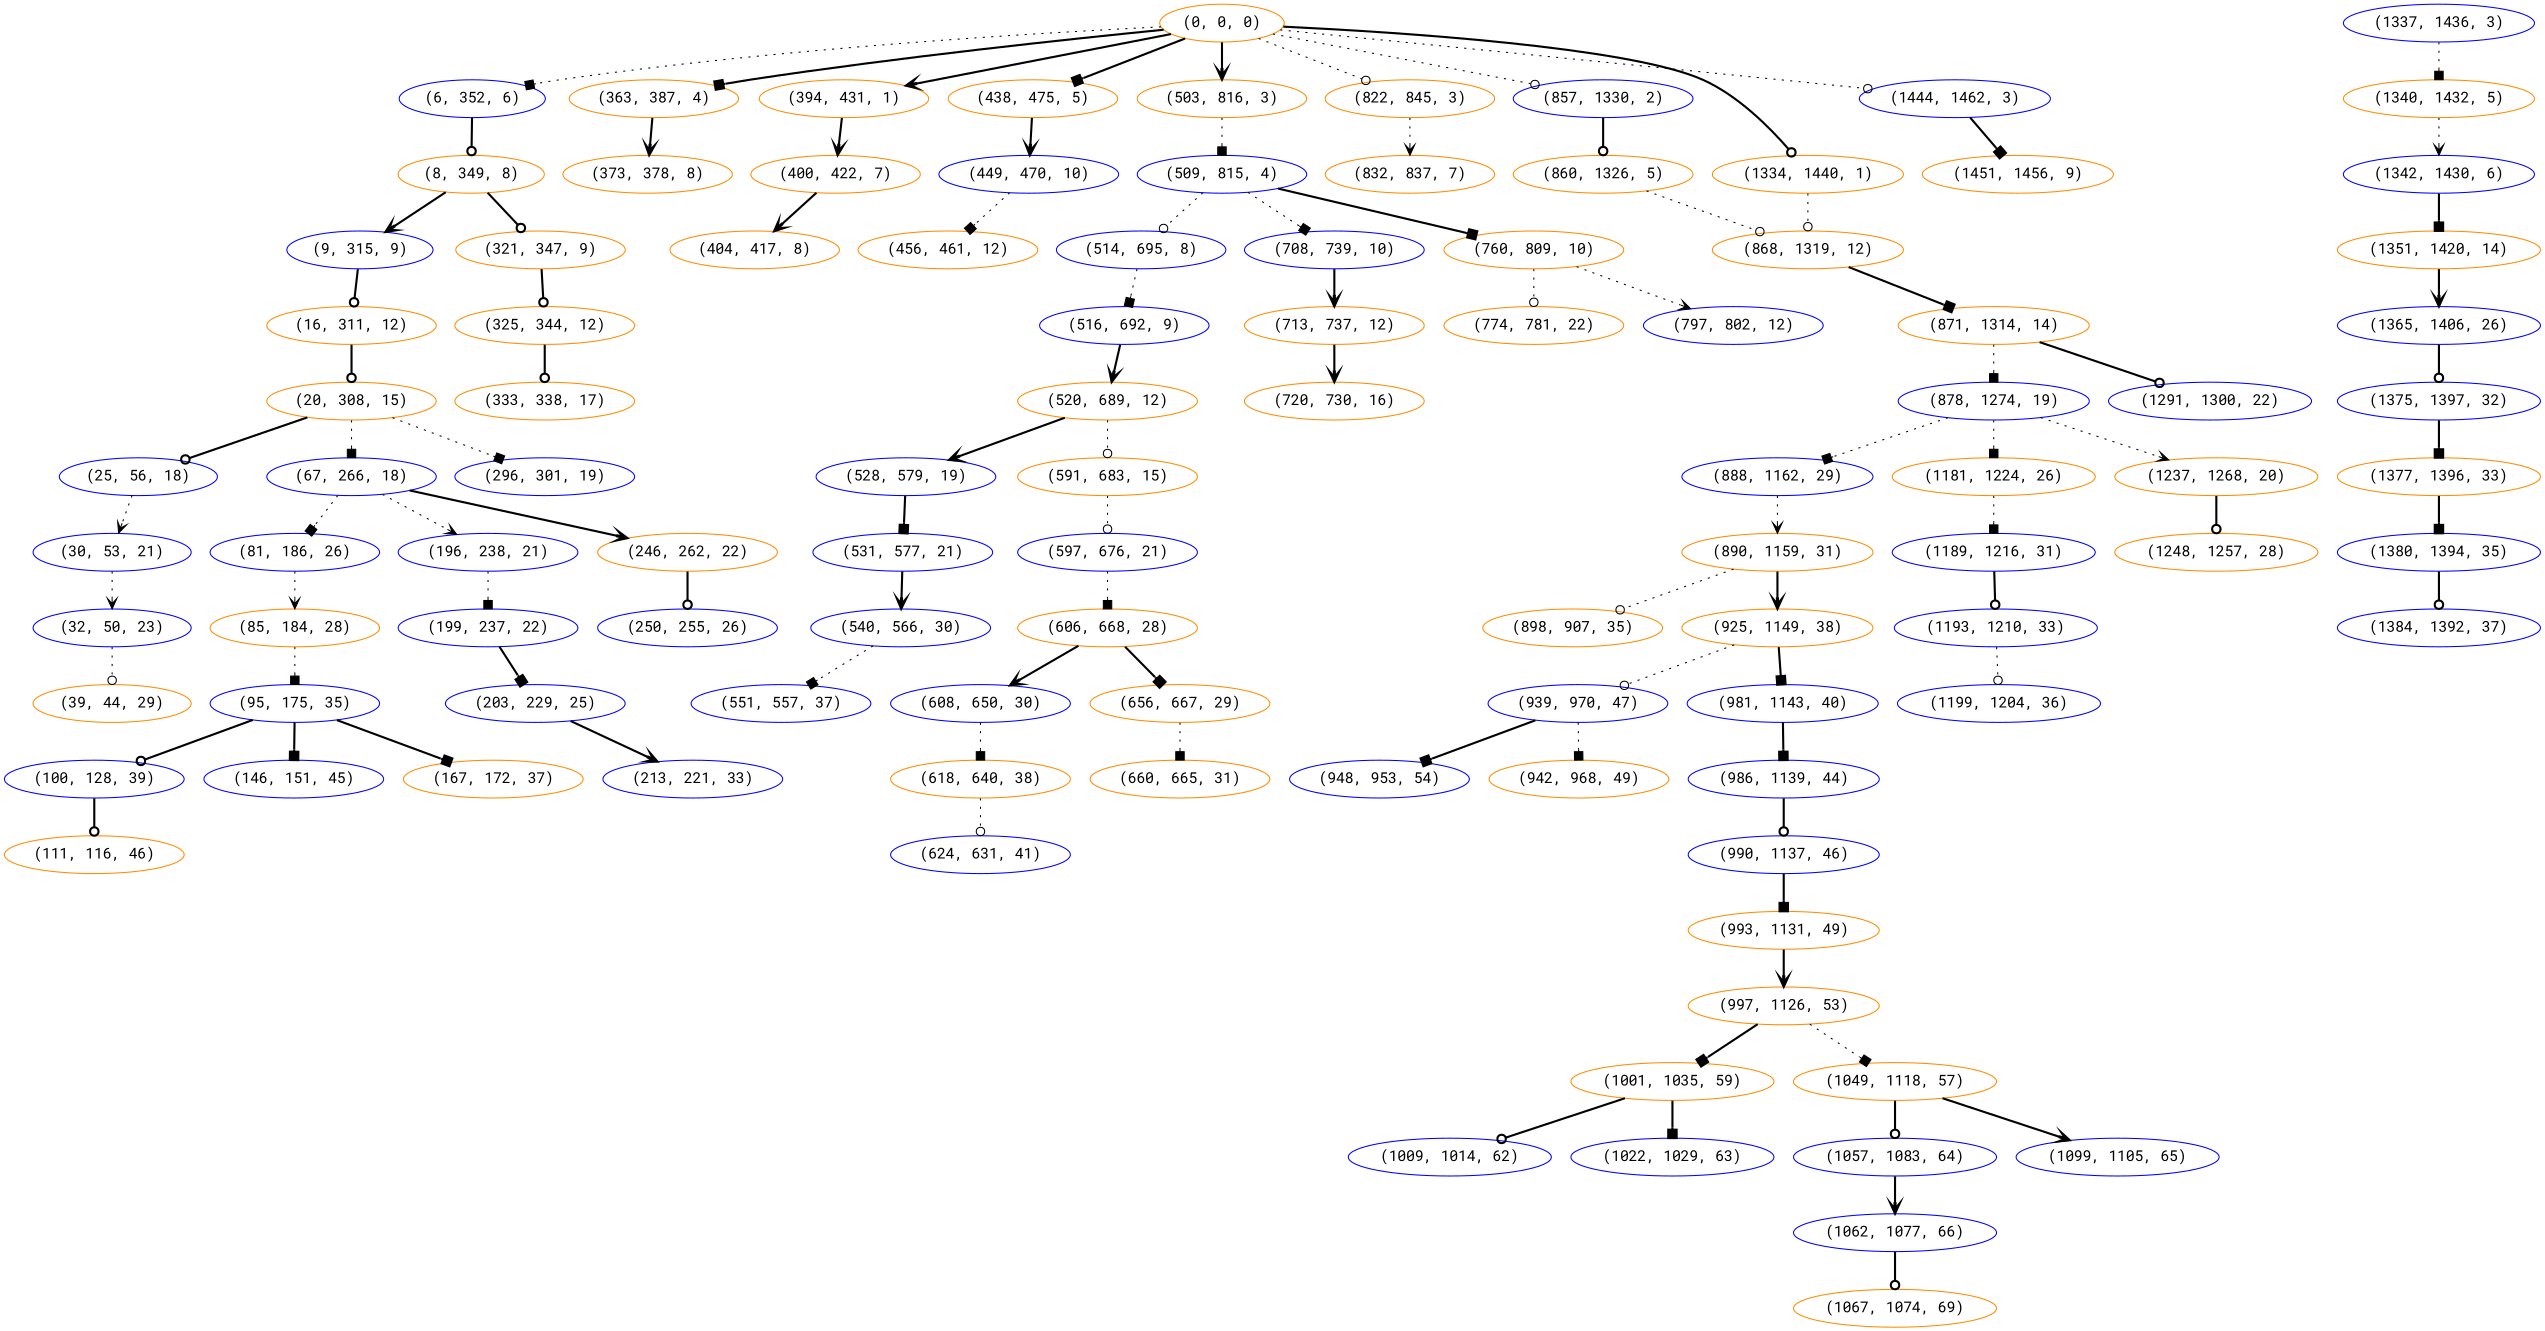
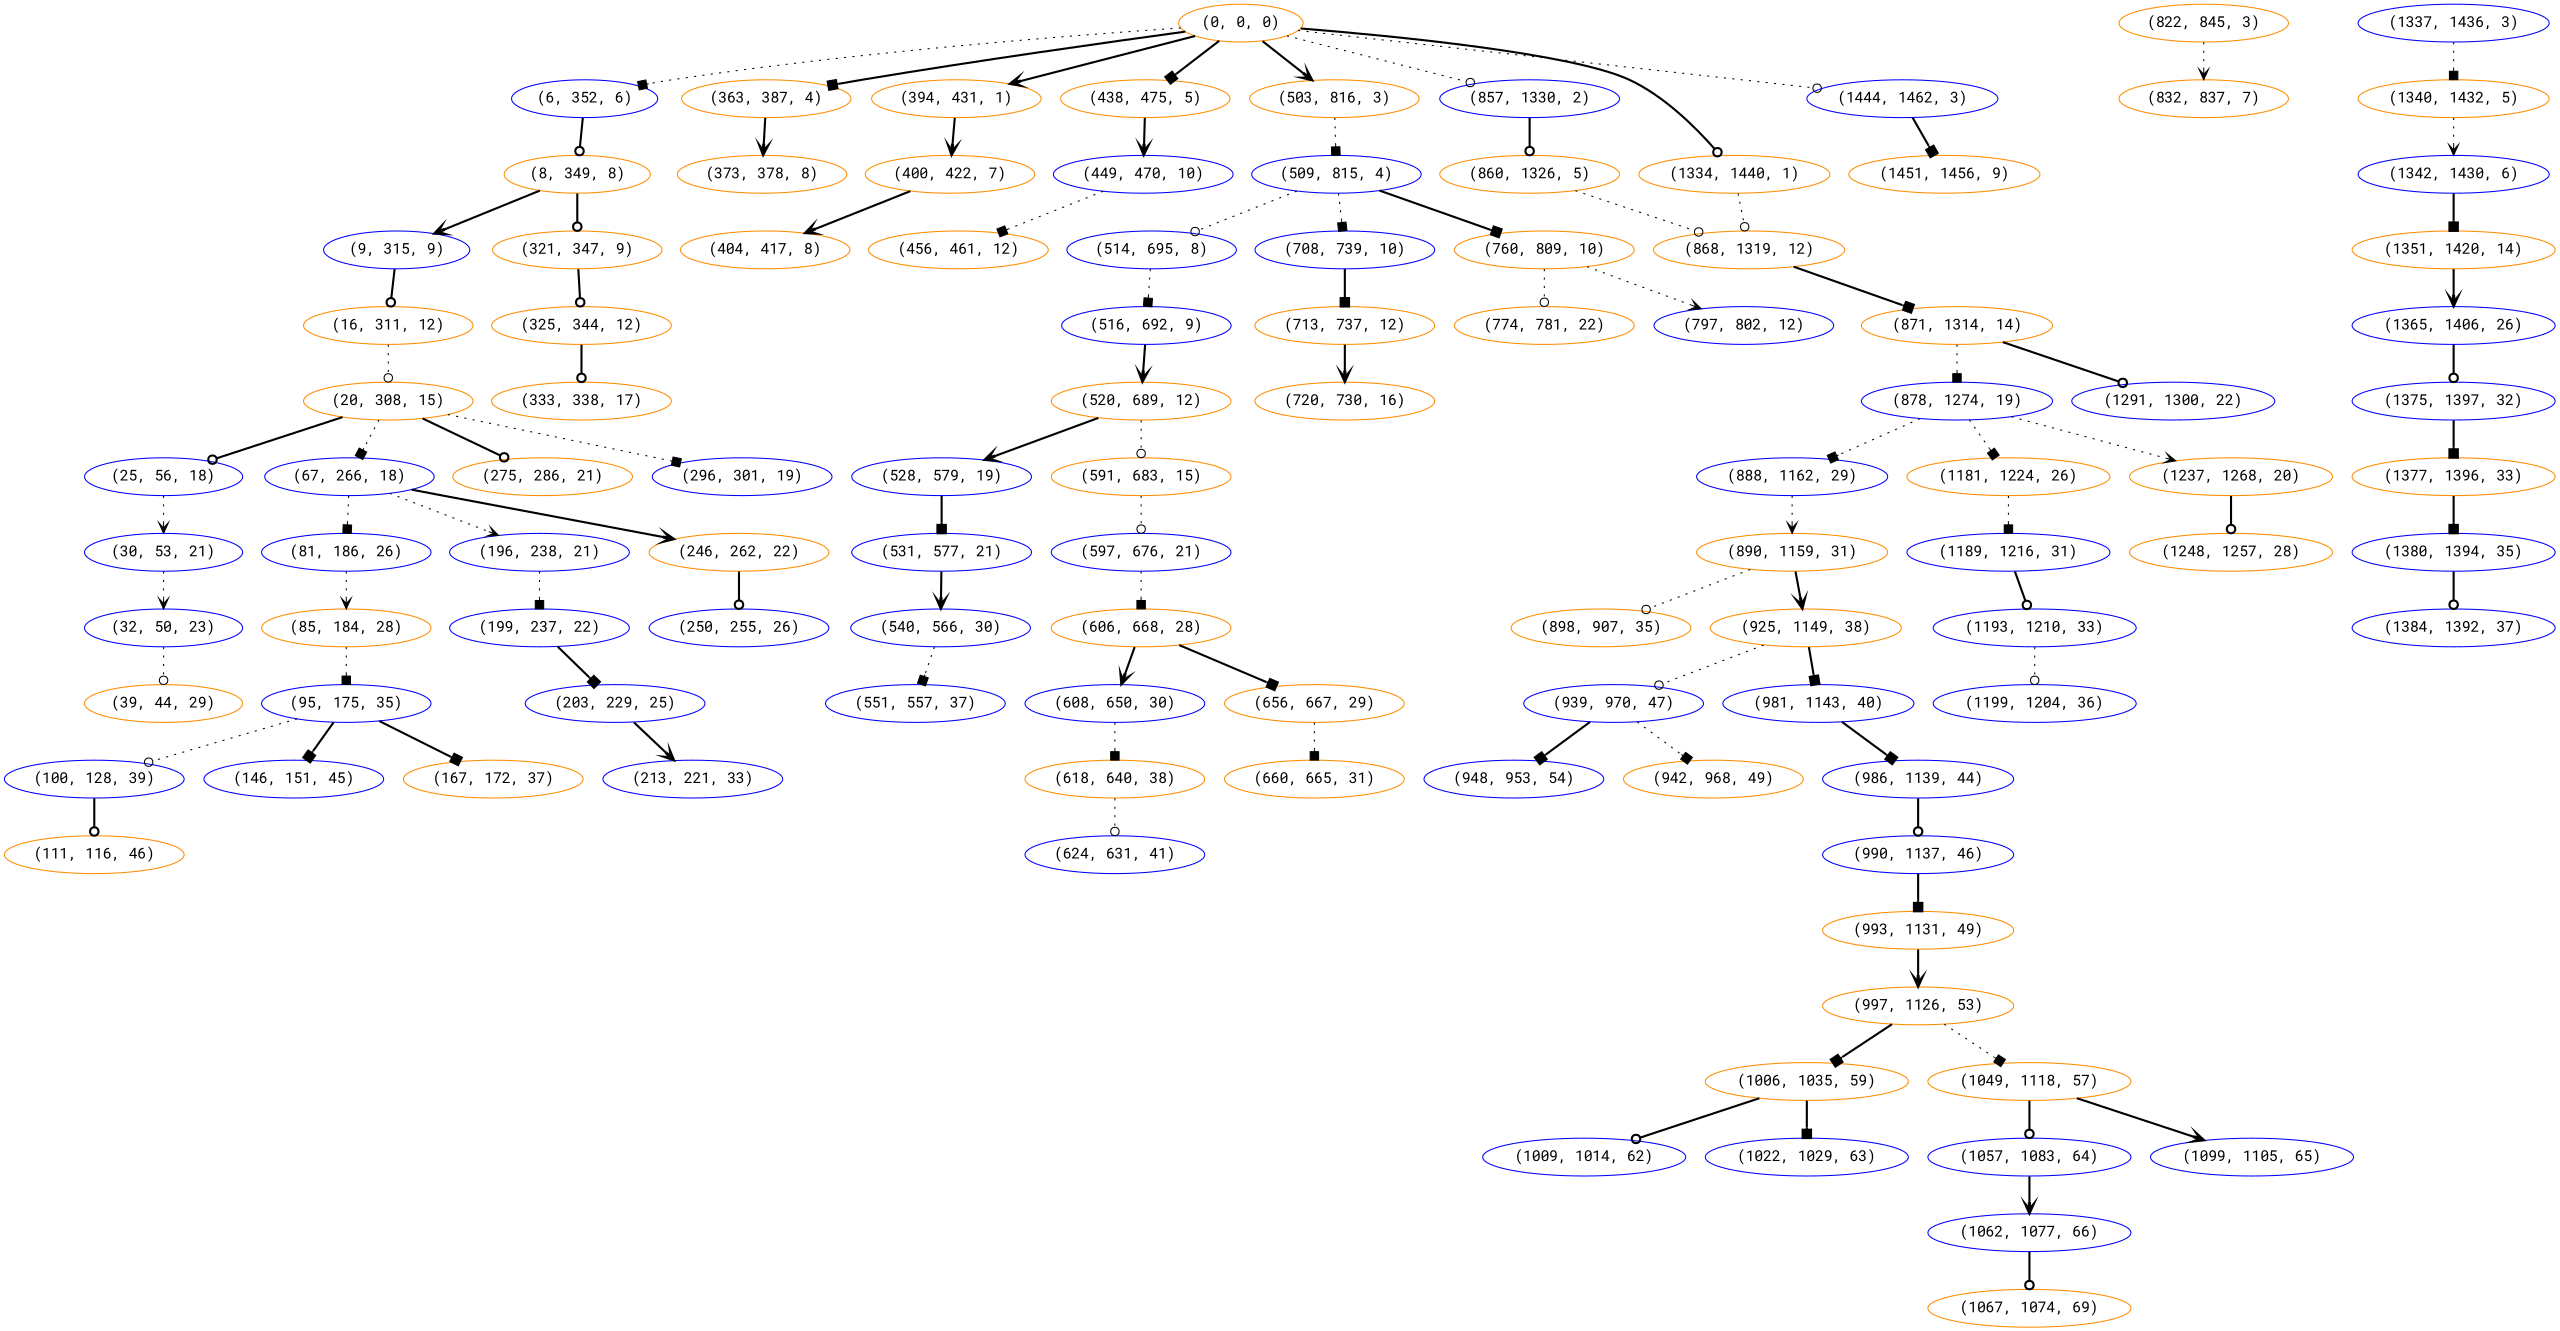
(1310, 59) -> none
(1334, 283) -> (1345, 283)
(352, 359) -> (388, 359)
none -> (543, 477)
(199, 740) -> (225, 740)
(1672, 1081) -> (1807, 1081)
